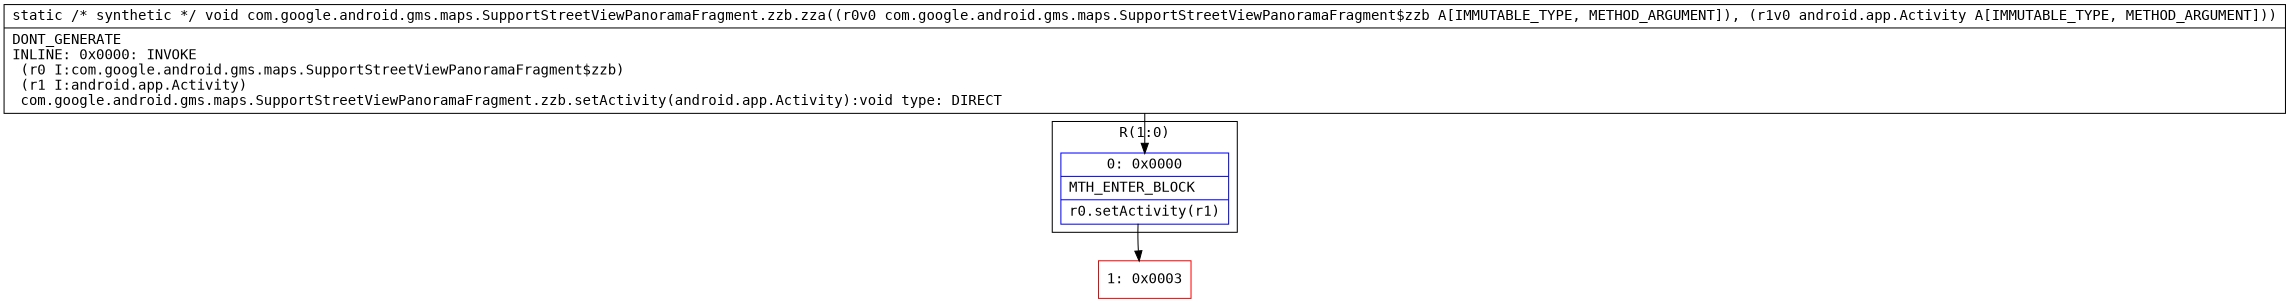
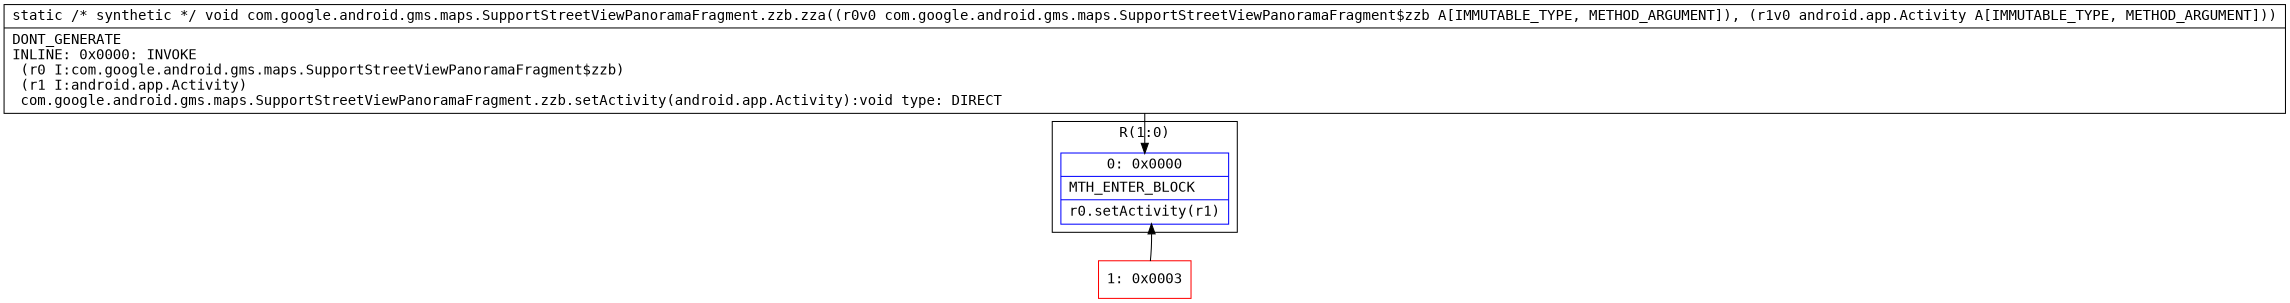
(1138, 239) -> (1151, 248)
